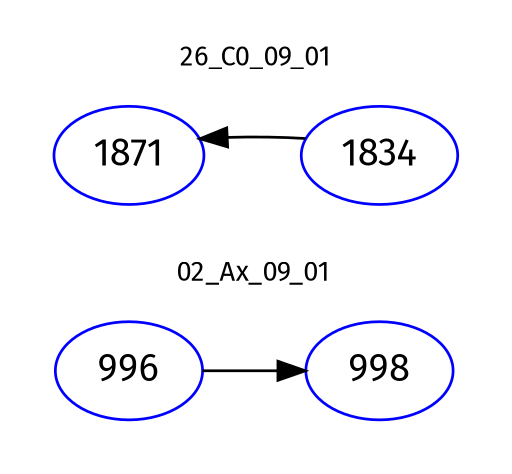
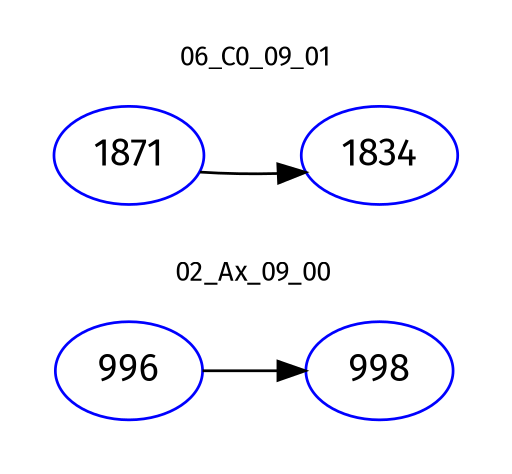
(256, 59) -> (256, 59)
(266, 137) -> (239, 174)
(254, 274) -> (254, 274)
